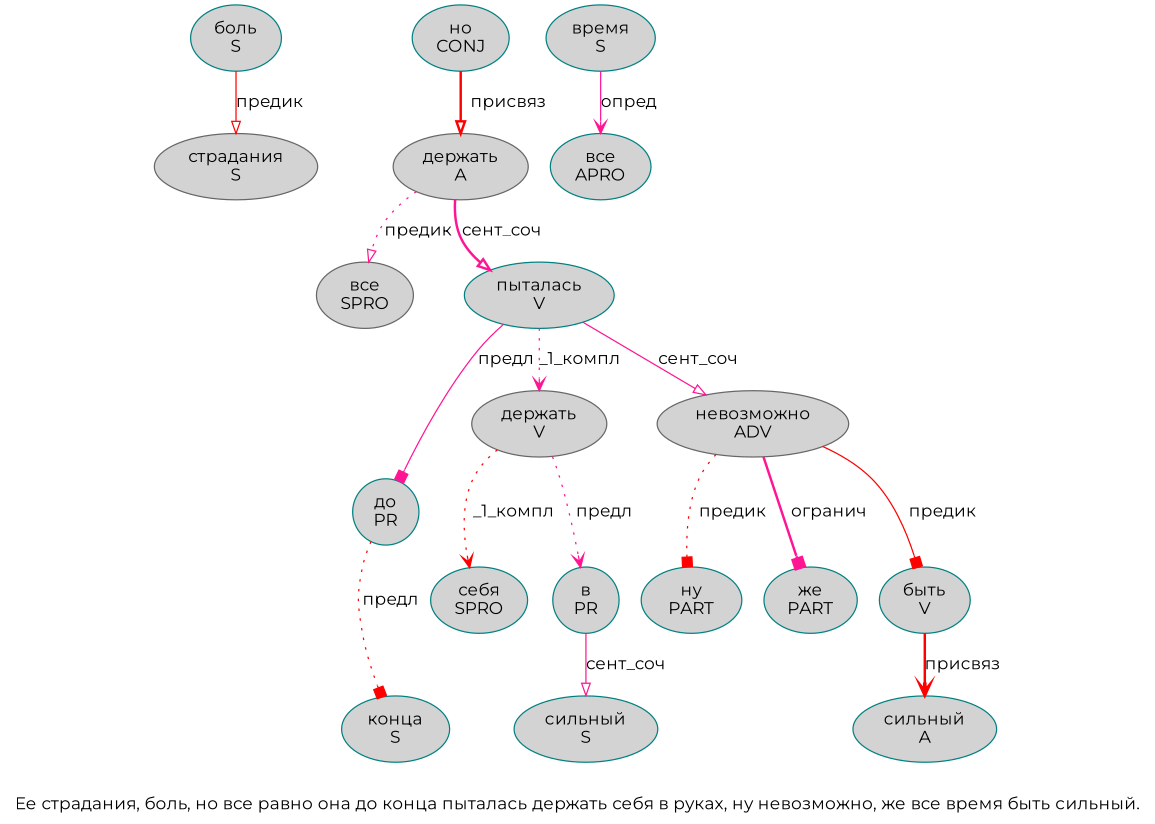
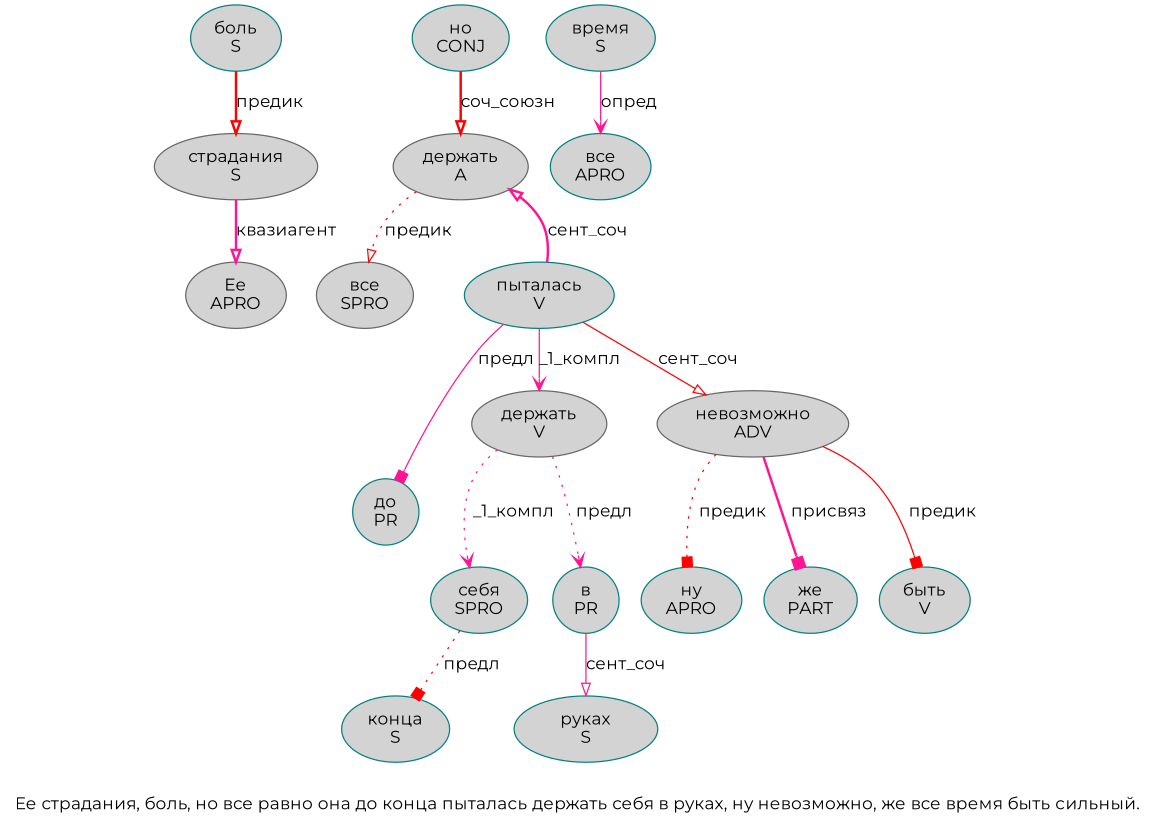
(236, 96) -> (236, 96)
(509, 102) -> (509, 102)
(388, 217) -> (388, 217)
(459, 235) -> (544, 226)
none -> (236, 295)
(539, 353) -> (539, 353)
(639, 355) -> (639, 355)
(467, 498) -> (467, 498)
(829, 512) -> (829, 512)
(692, 600) -> (692, 600)
(359, 614) -> (441, 659)
(586, 729) -> (586, 729)
(925, 729) -> none
